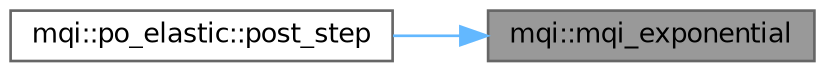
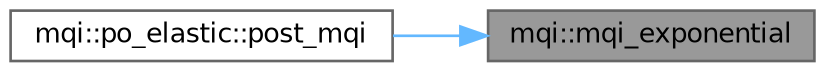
(202, 36) -> (202, 36)
